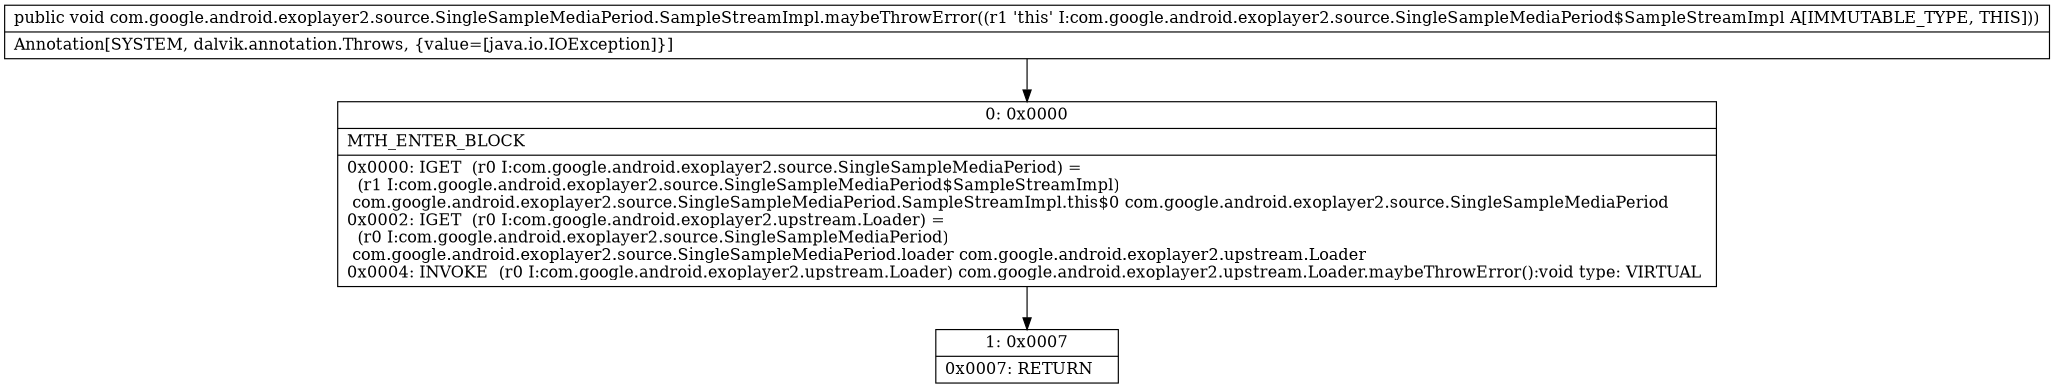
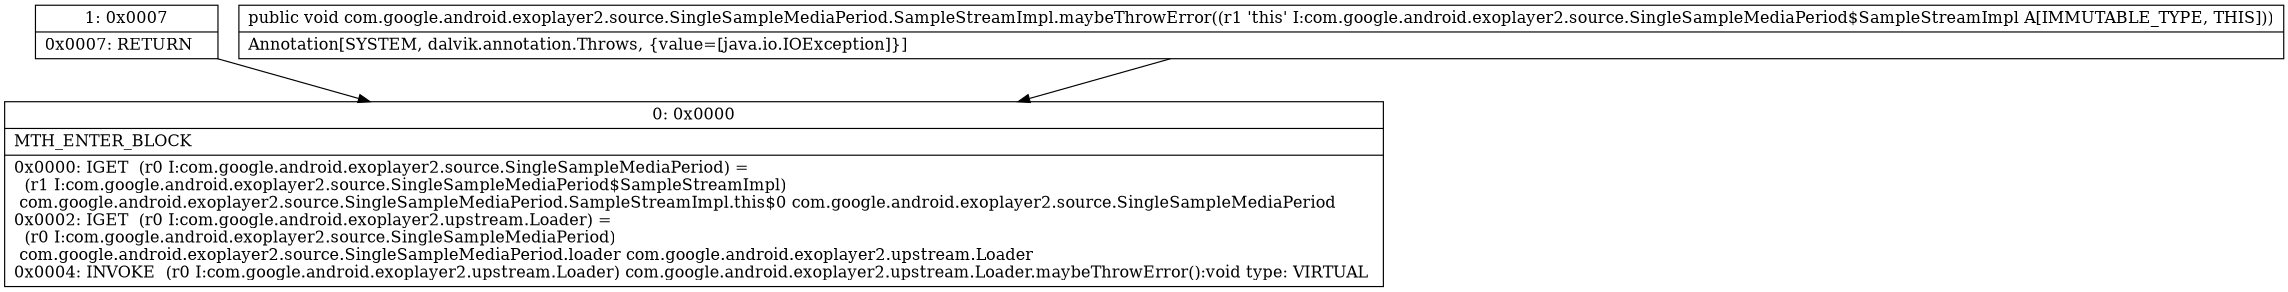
(1027, 302) -> (288, 79)
